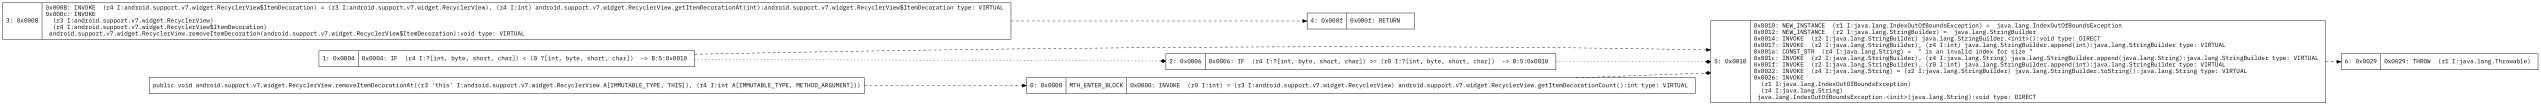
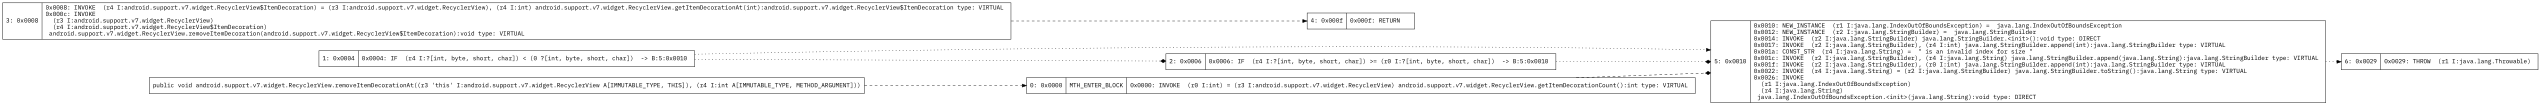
(1200, 47) -> (1200, 47)
(2331, 62) -> (2331, 62)
